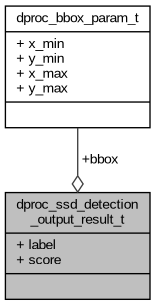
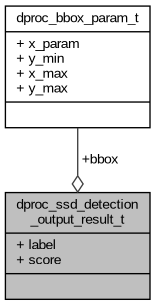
(41, 44) -> (48, 44)
